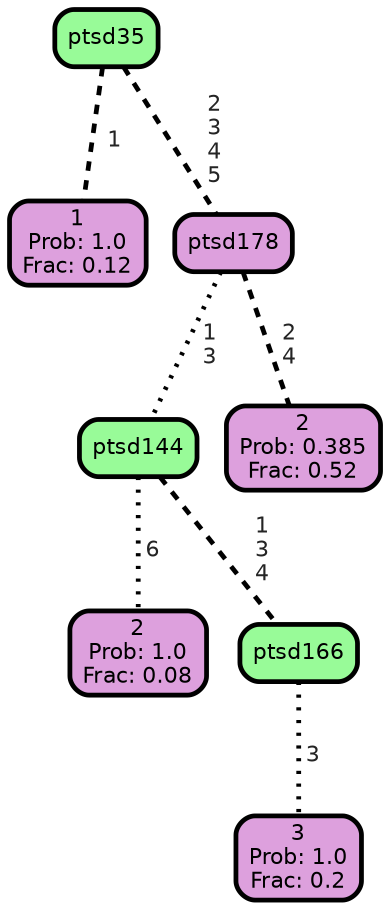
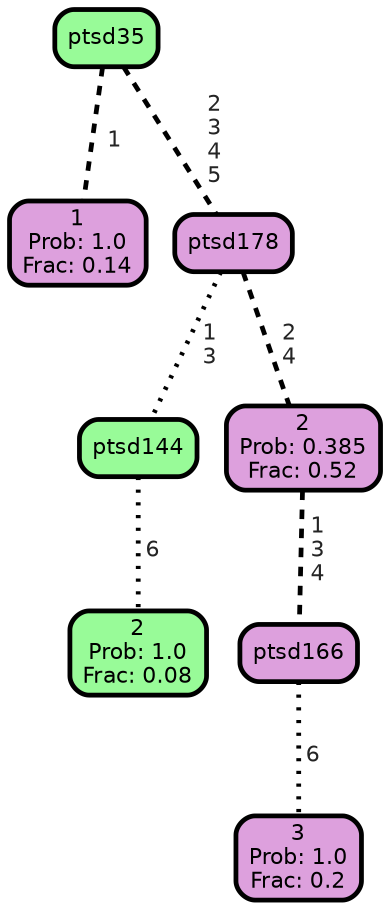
(78, 243) -> (78, 243)
(218, 550) -> (301, 557)
(138, 653) -> (138, 653)
(299, 653) -> (299, 653)
(310, 756) -> (310, 756)
